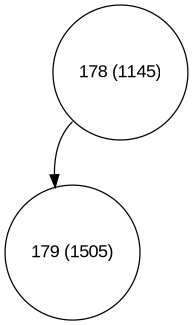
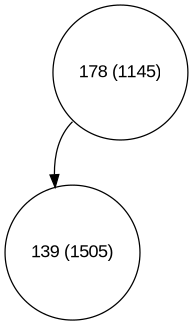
(73, 253) -> (73, 253)
